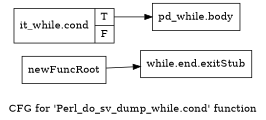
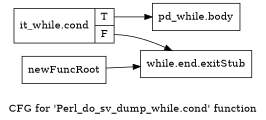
none -> (140, 38)
